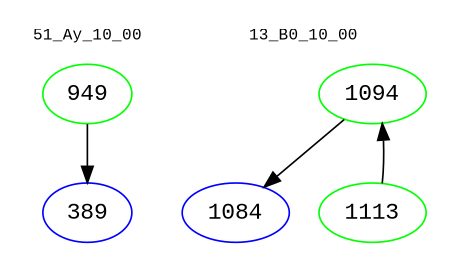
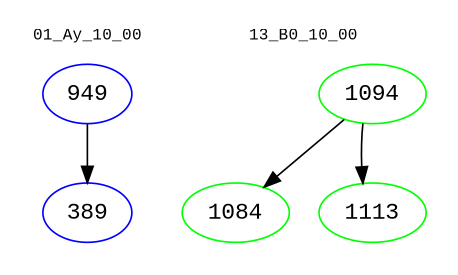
(88, 35) -> (88, 35)
(87, 94) -> (87, 94)
(384, 162) -> (362, 145)
(236, 213) -> (236, 213)
